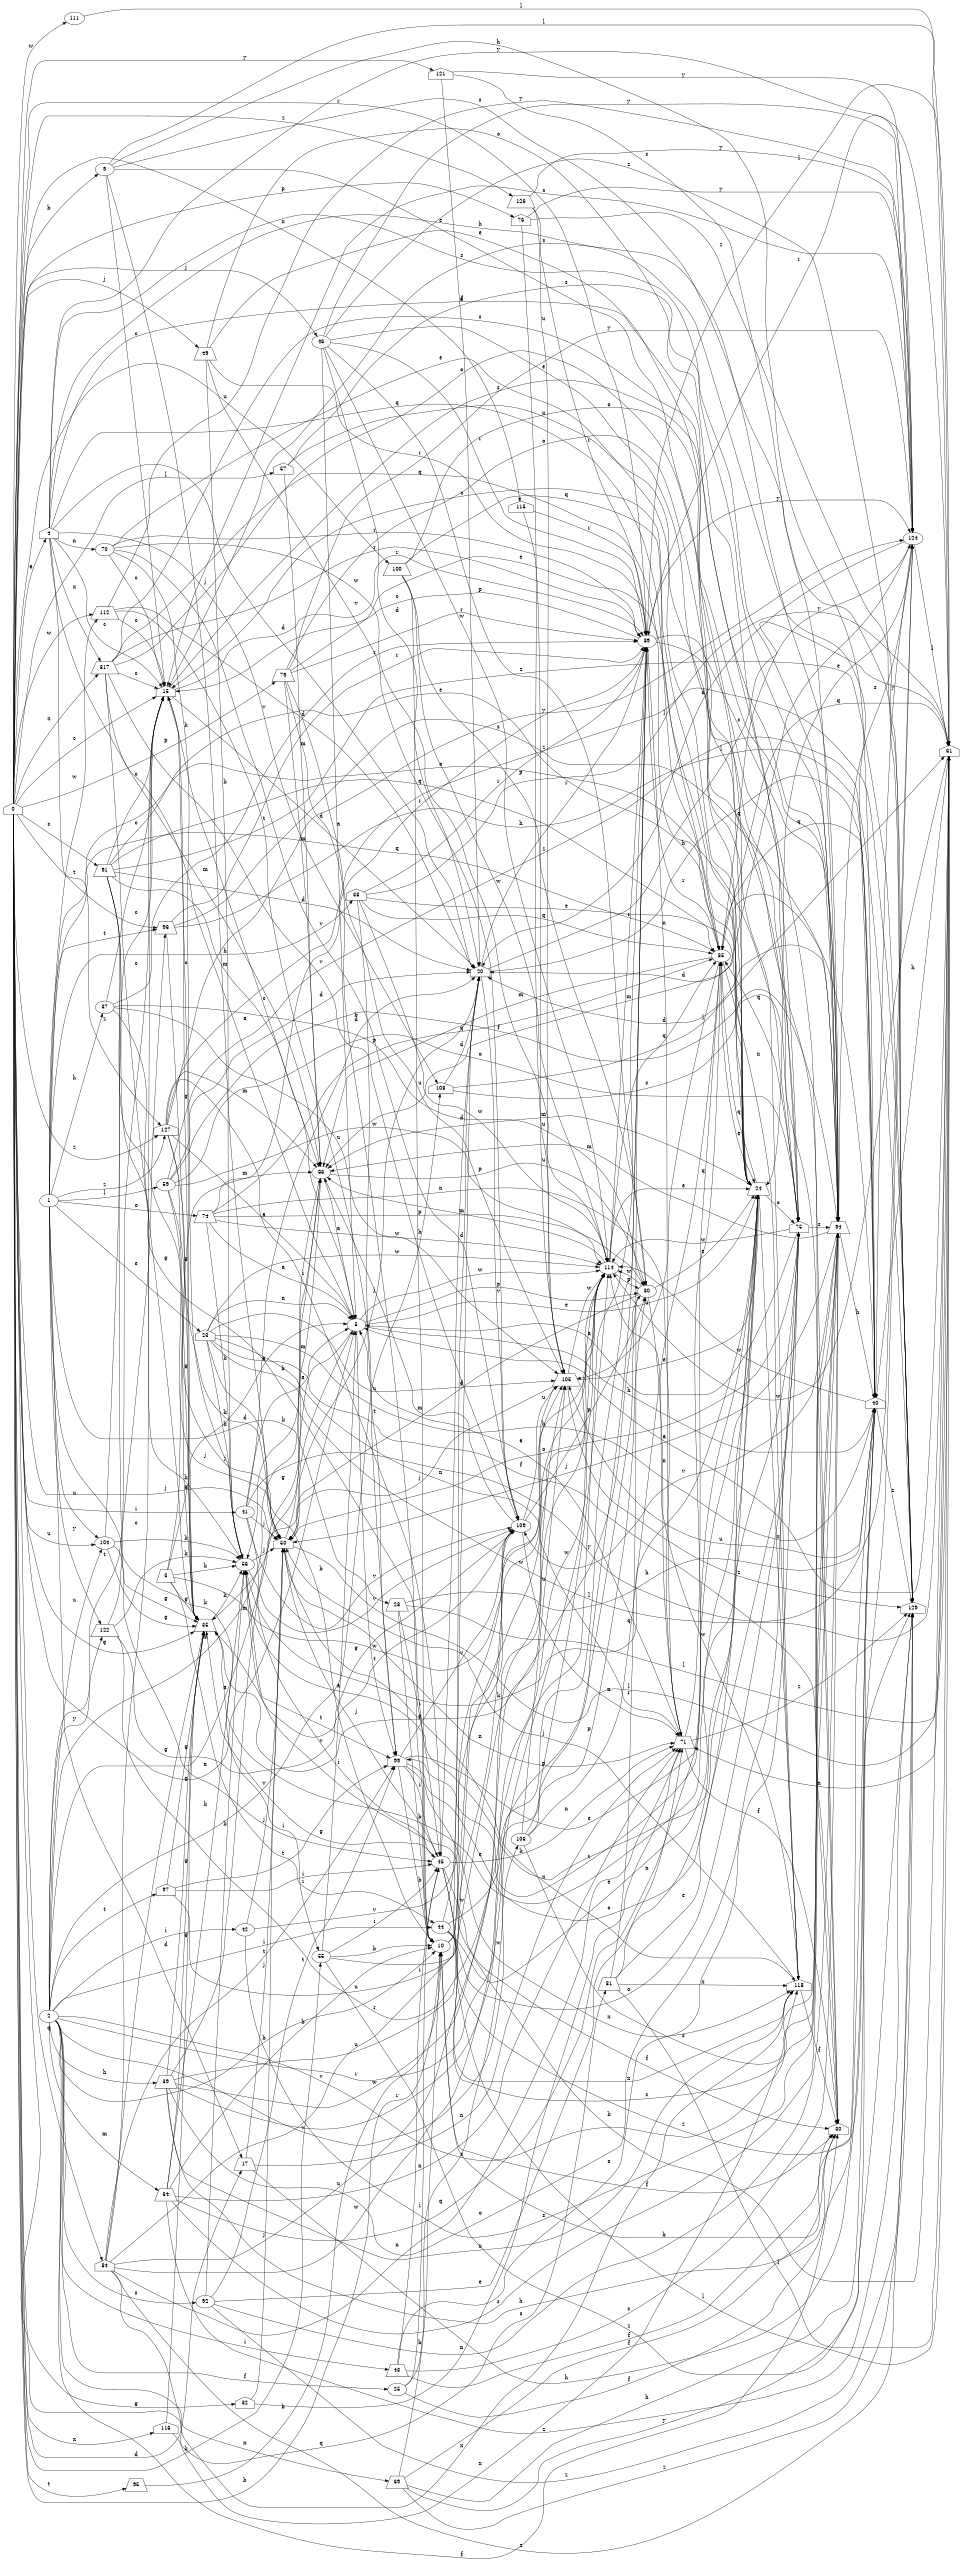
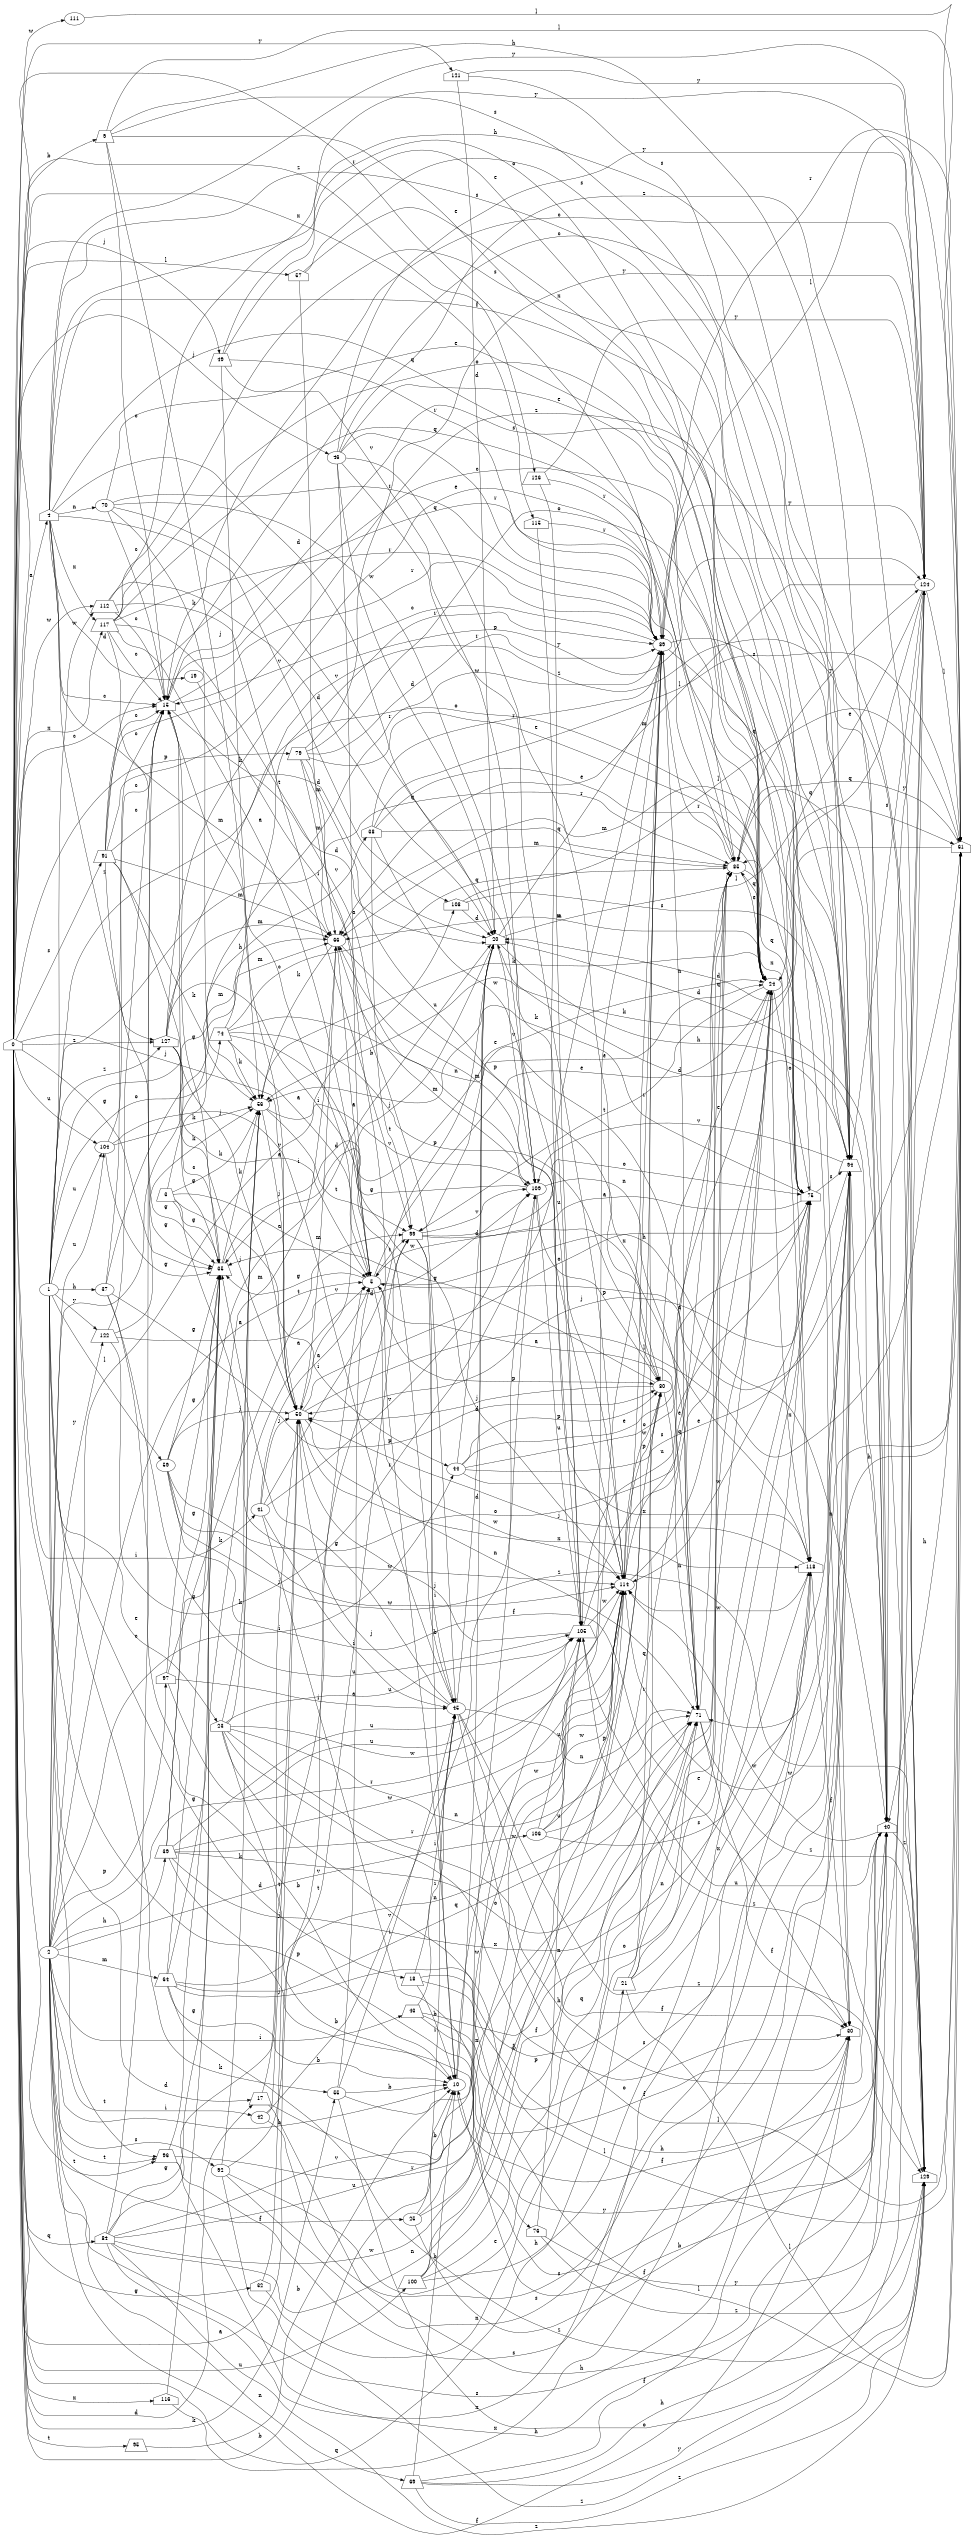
(105, 169) -> (105, 137)
(105, 668) -> (105, 625)
none -> (194, 677)
(759, 1189) -> (772, 985)
(225, 1413) -> (240, 1260)
(397, 1605) -> (412, 1979)
(105, 1910) -> (105, 1871)
none -> (551, 1972)
(609, 1984) -> (624, 1984)
(629, 2326) -> (644, 2425)
